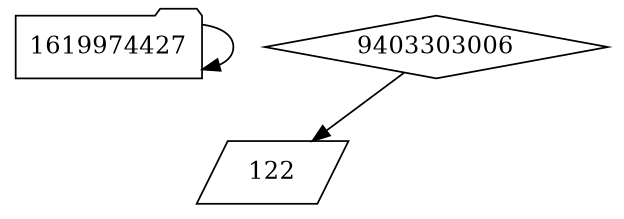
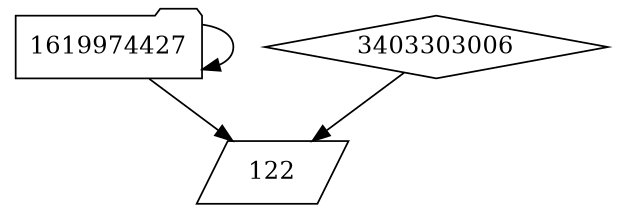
(436, 47) -> (436, 47)
none -> (184, 105)
